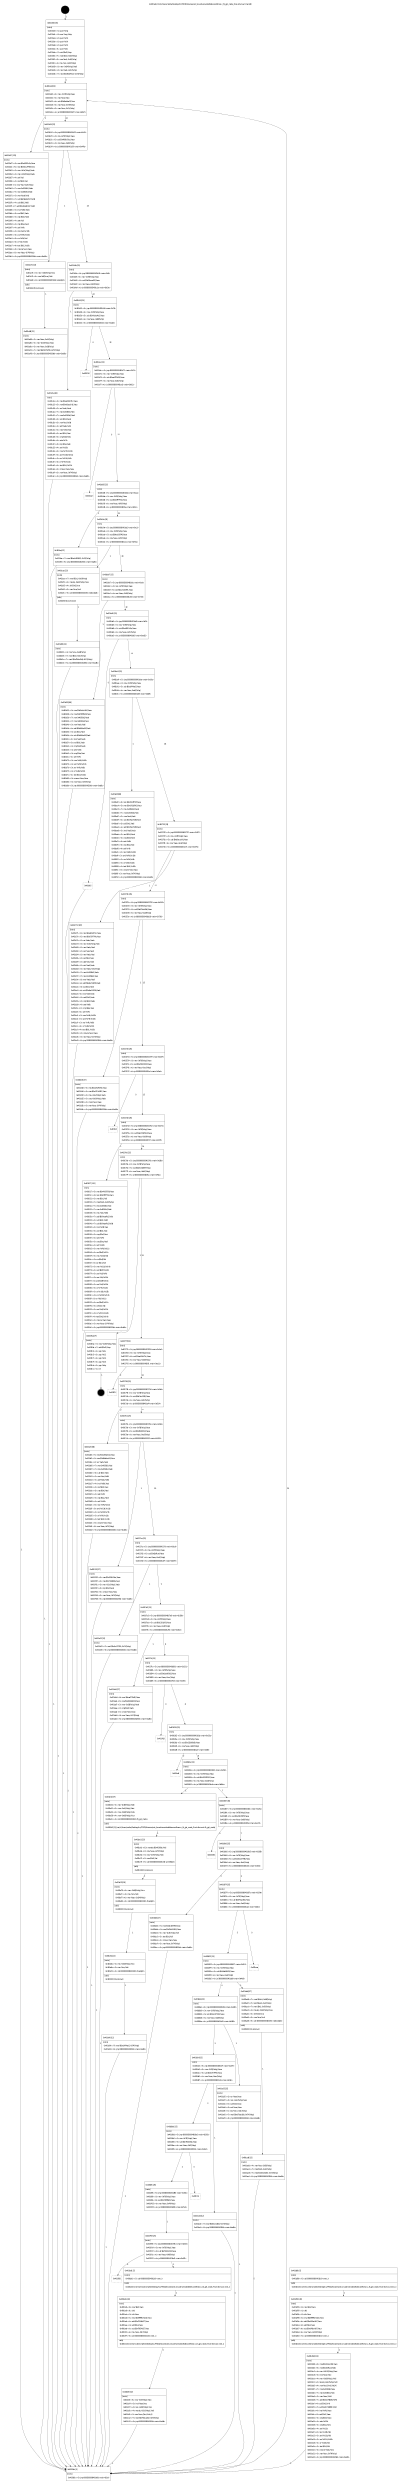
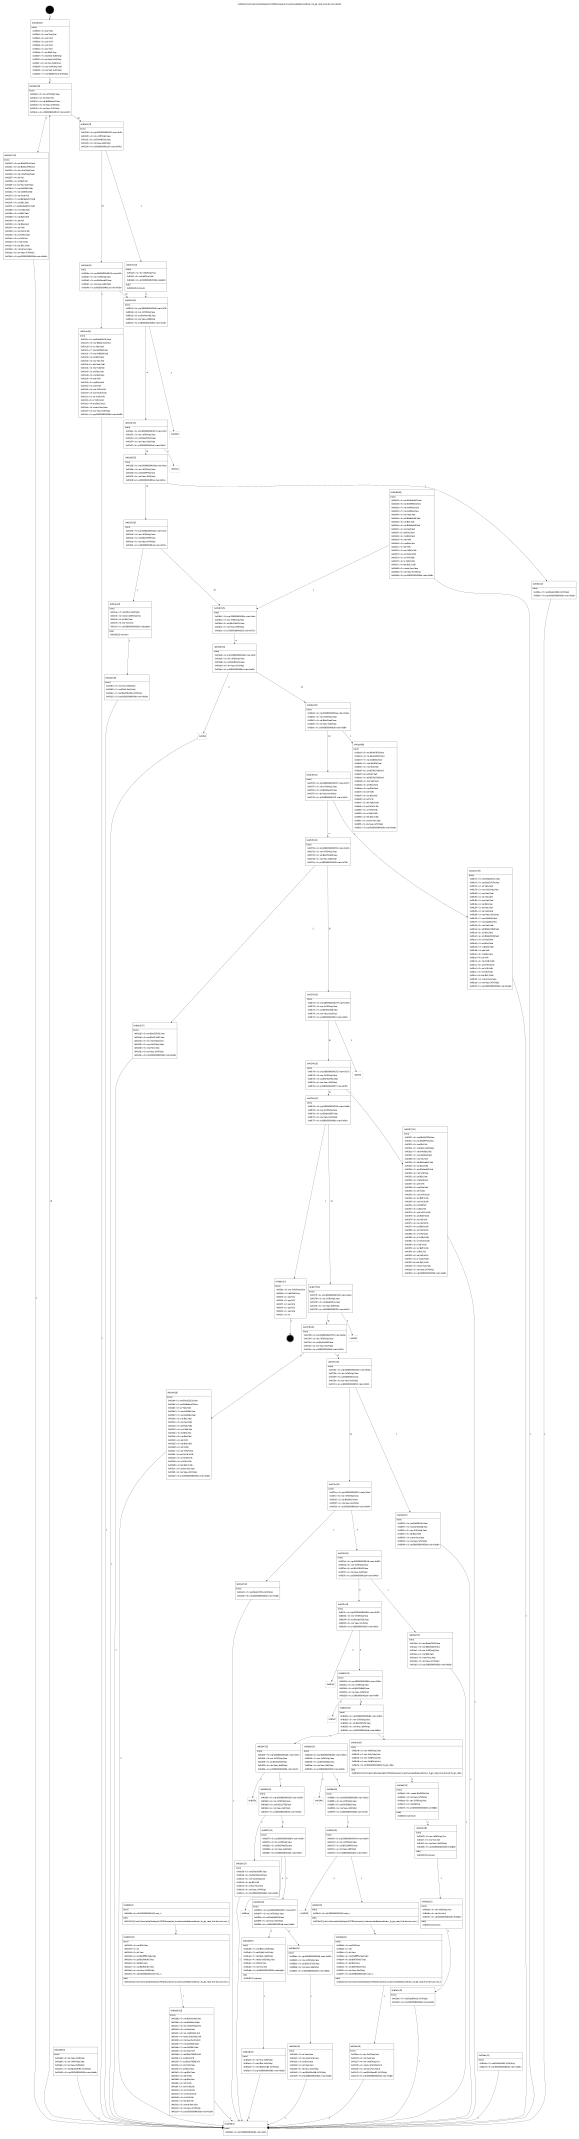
(45, 309) -> (146, 294)
(100, 649) -> (323, 577)
(213, 2069) -> none
